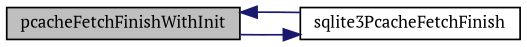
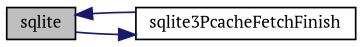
(123, 23) -> (41, 23)
